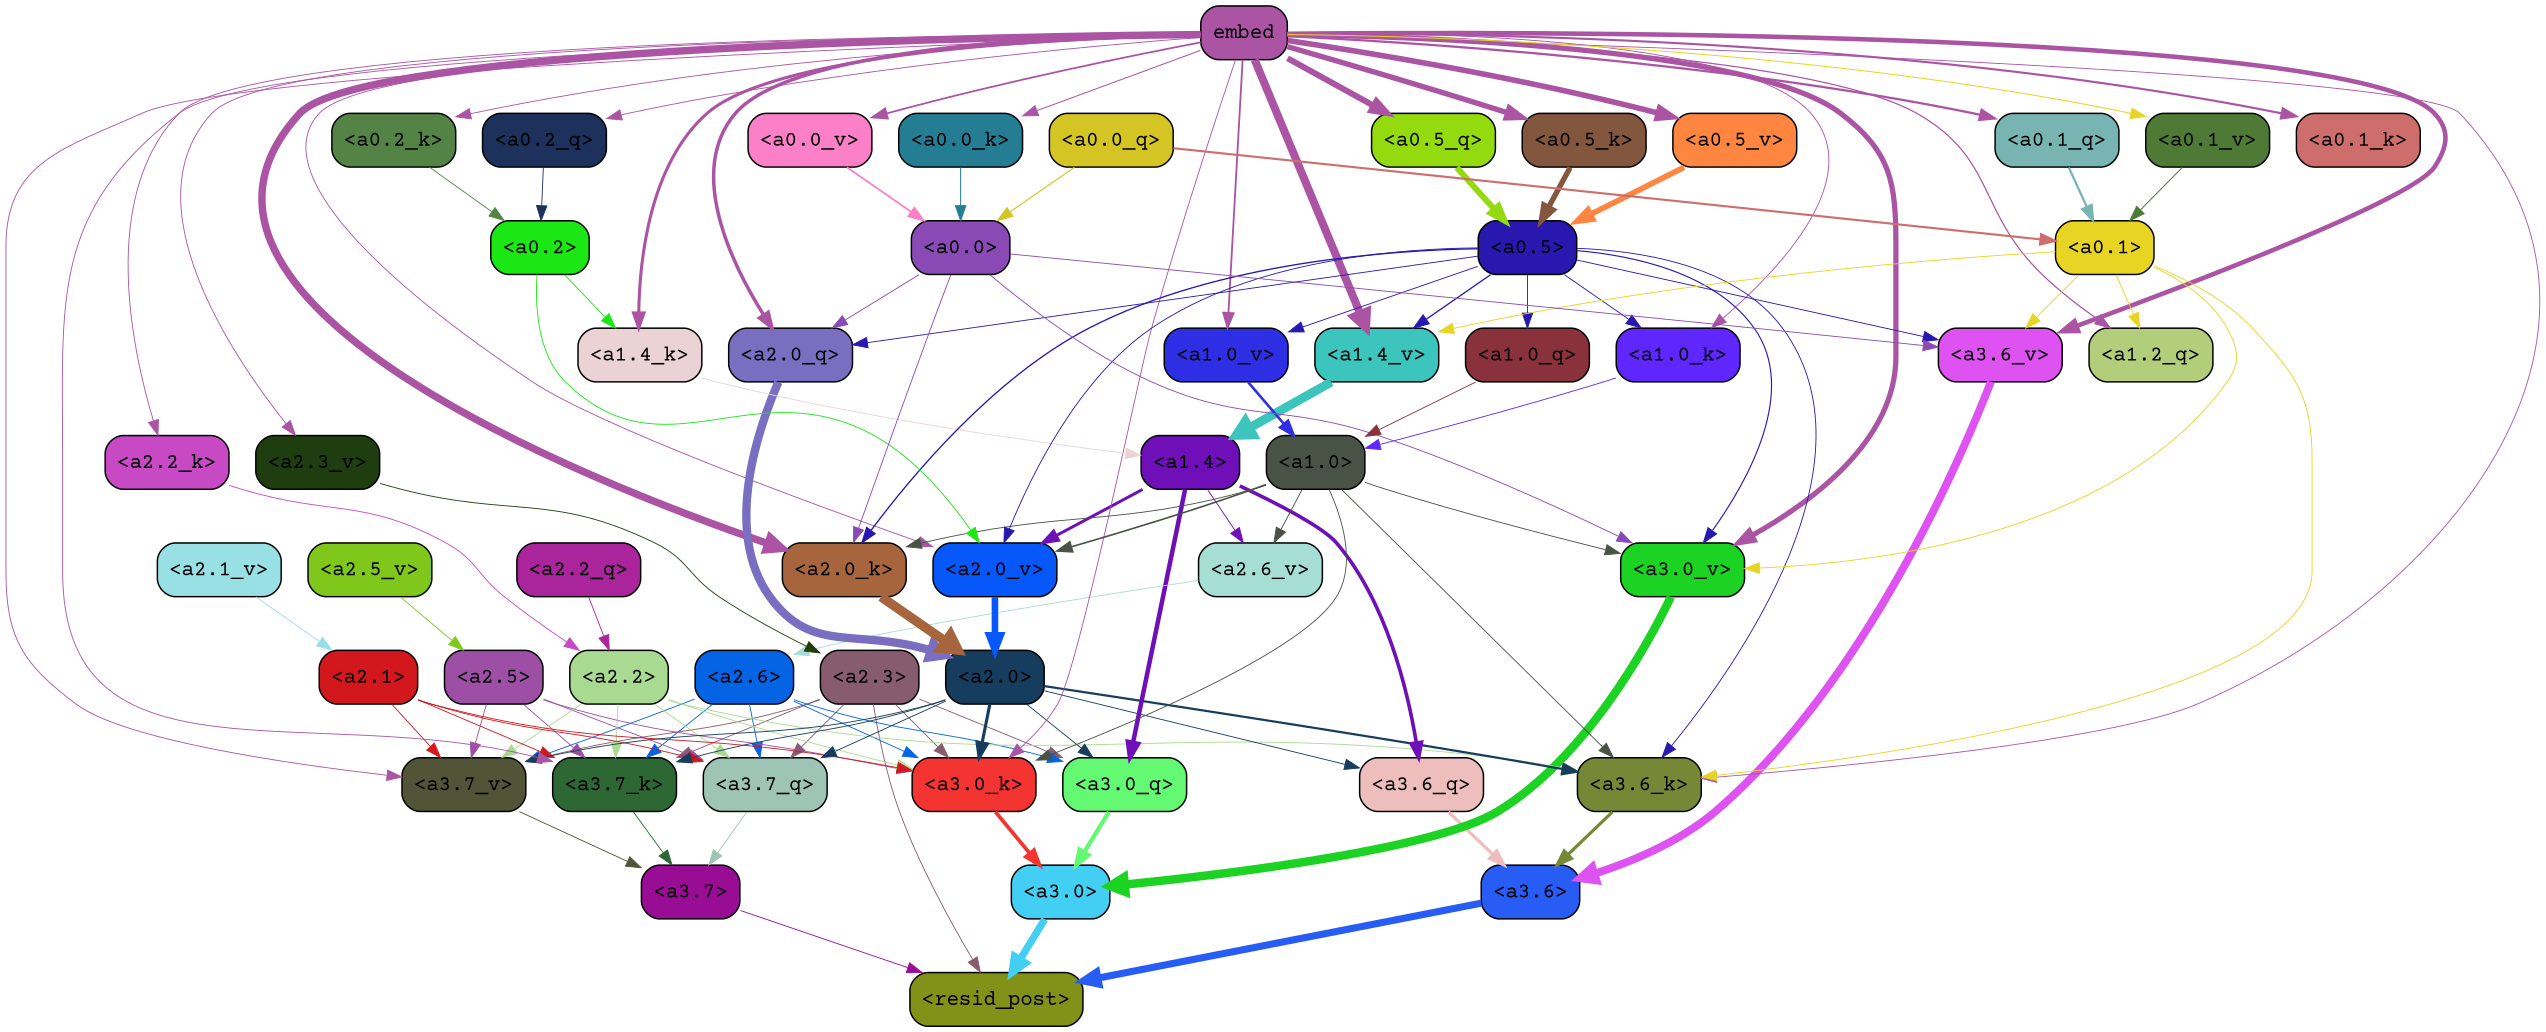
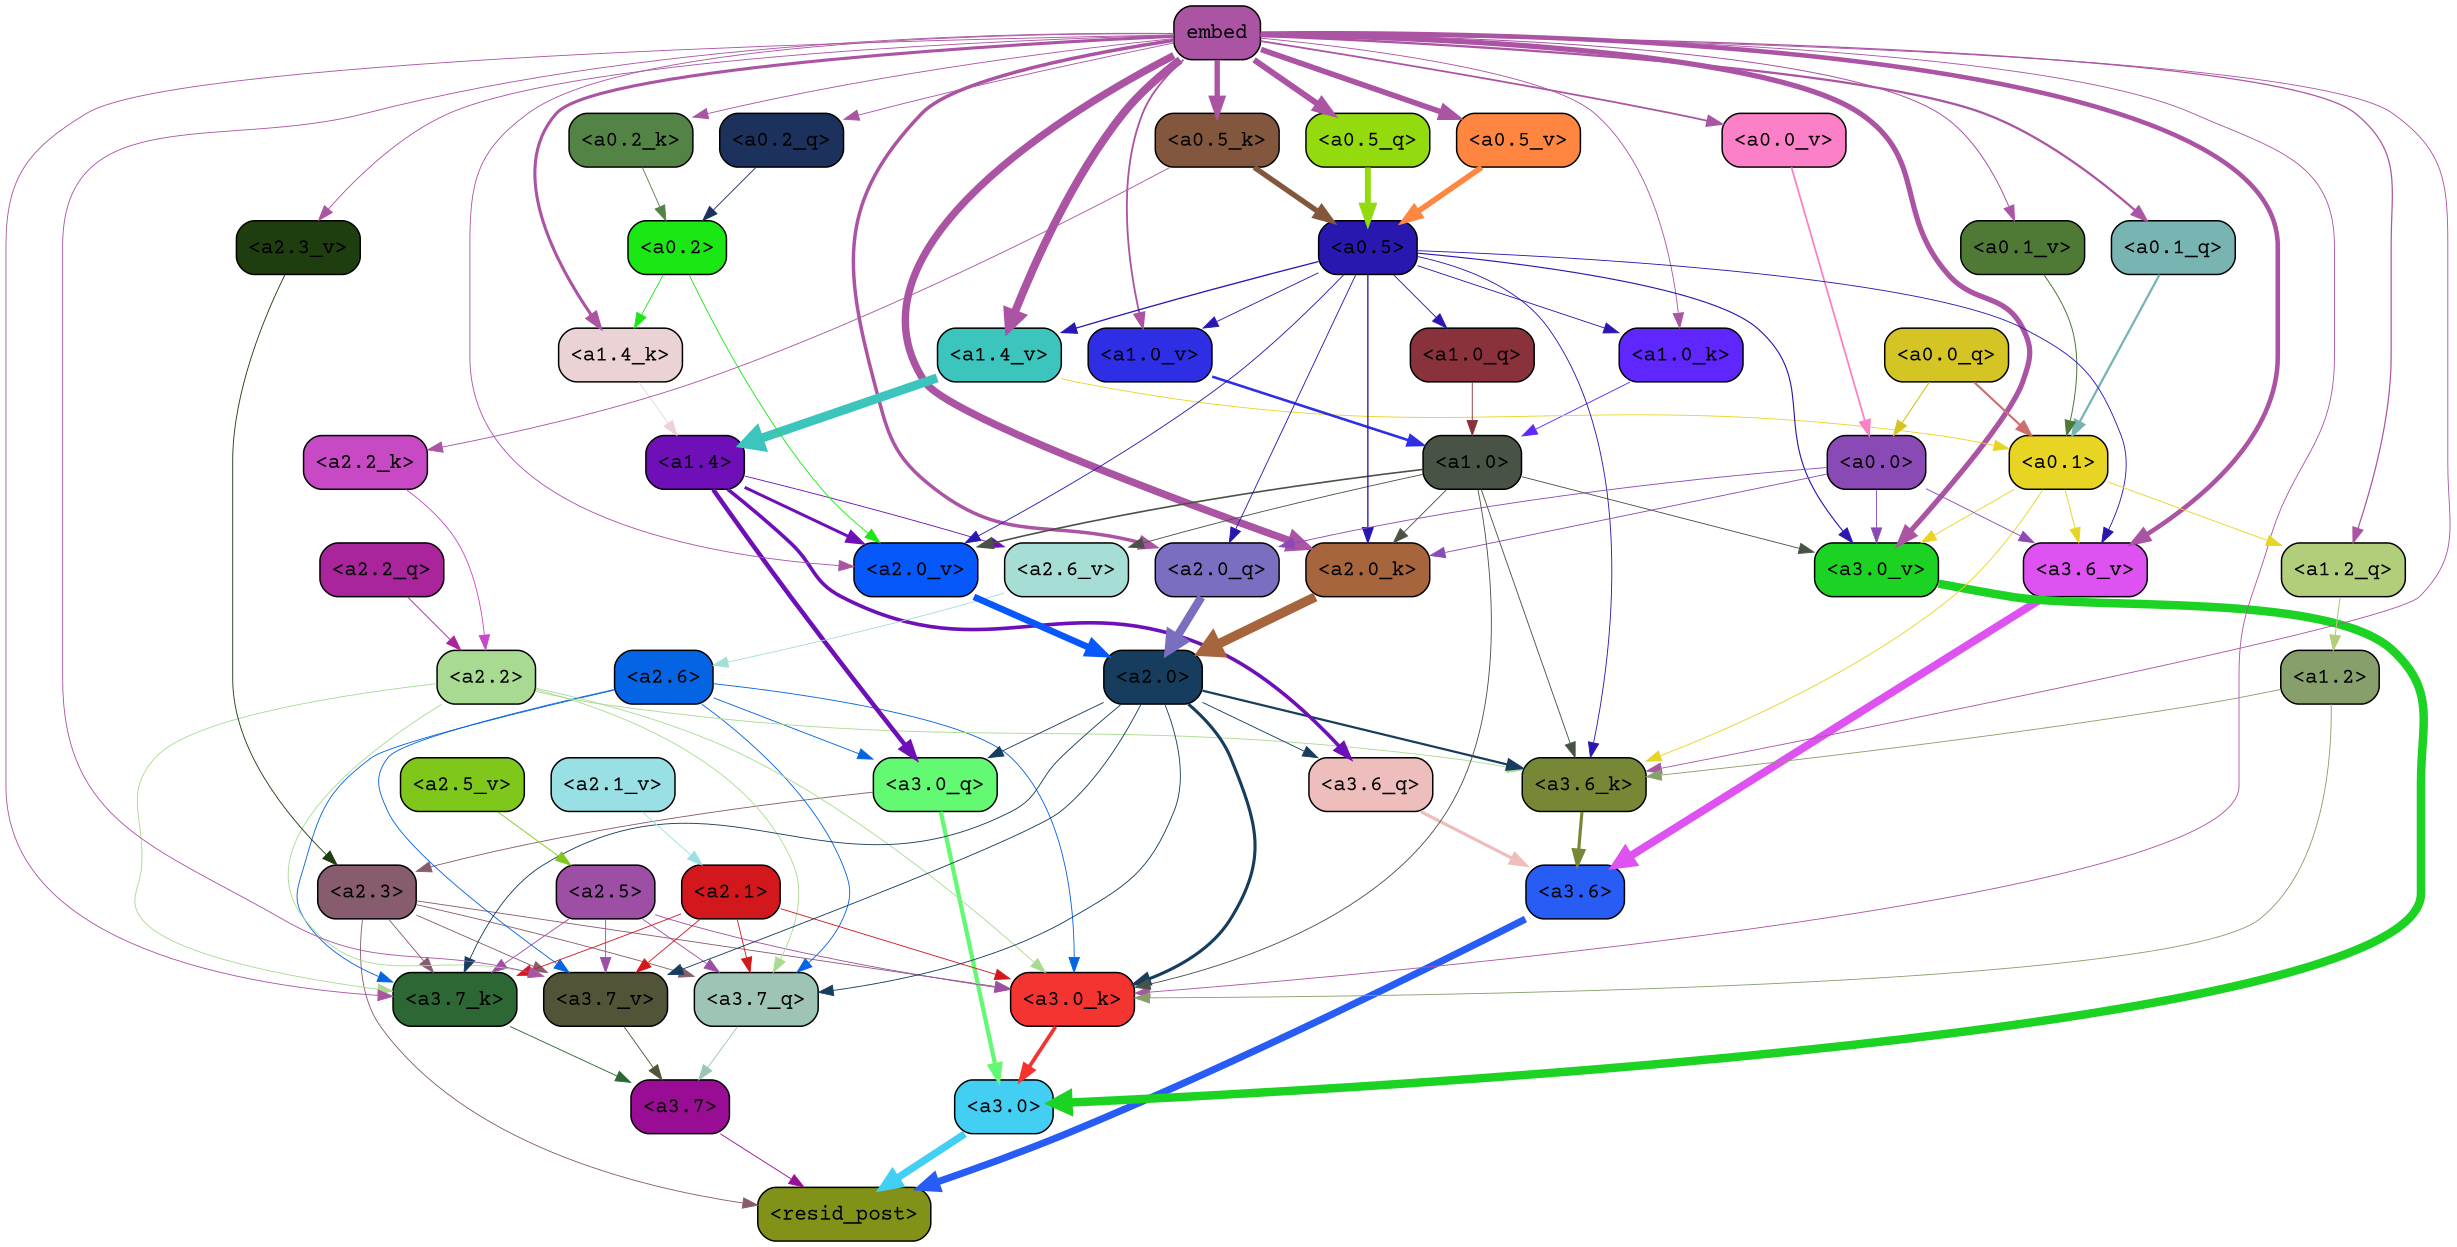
(525, 53) -> (817, 336)
(1796, 64) -> (1703, 56)
(961, 140) -> none
(2358, 140) -> none
(1783, 276) -> (1527, 416)
none -> (2330, 677)
(974, 721) -> (695, 815)
